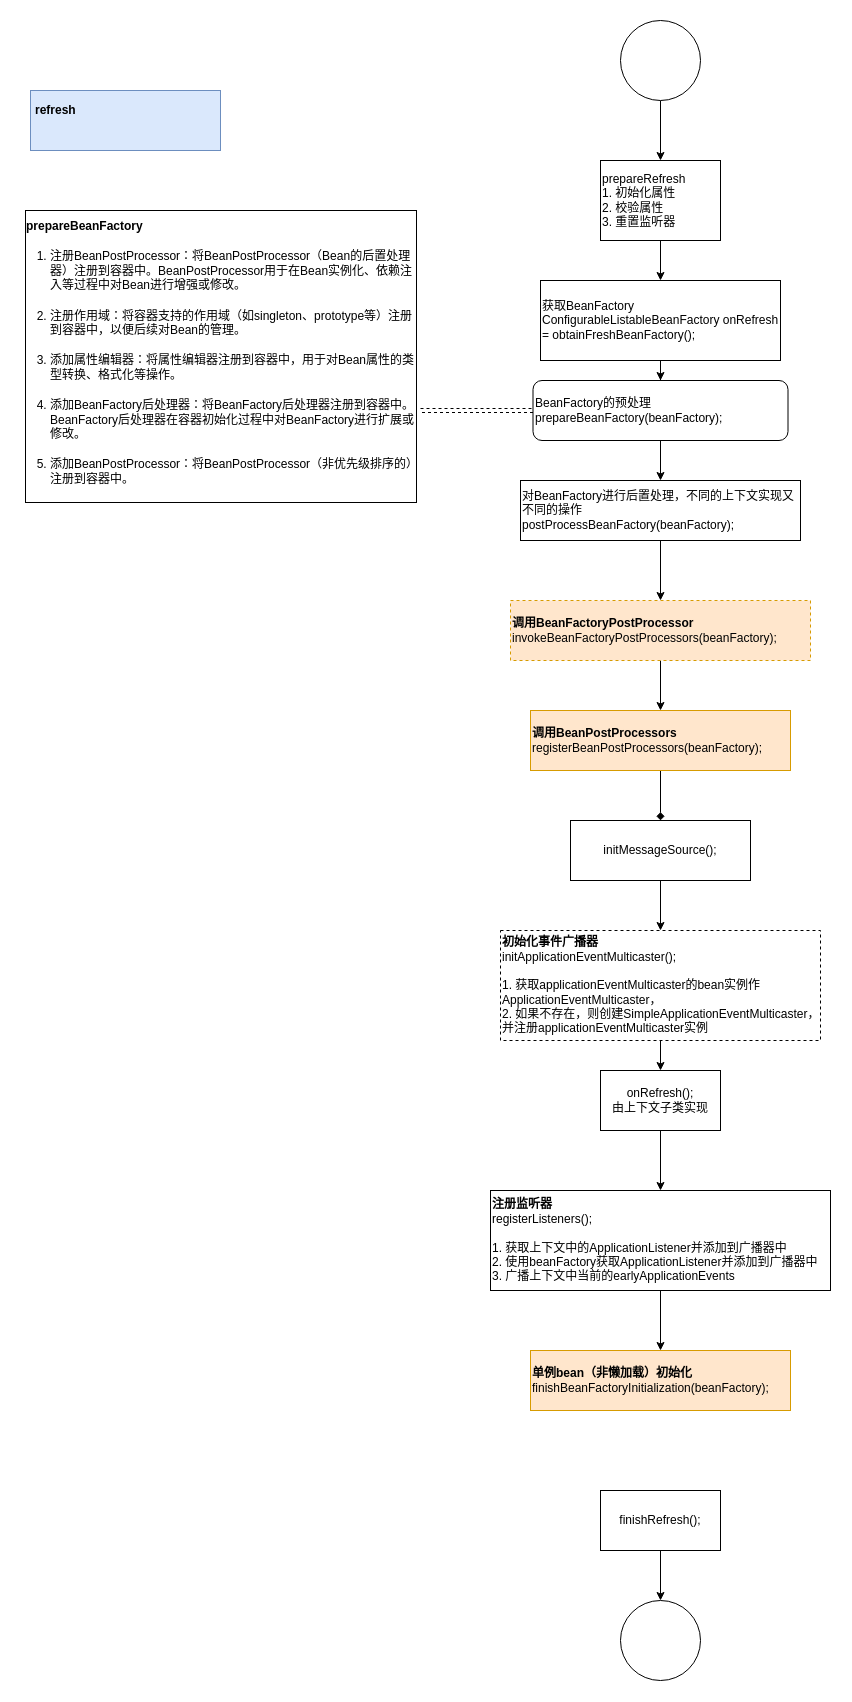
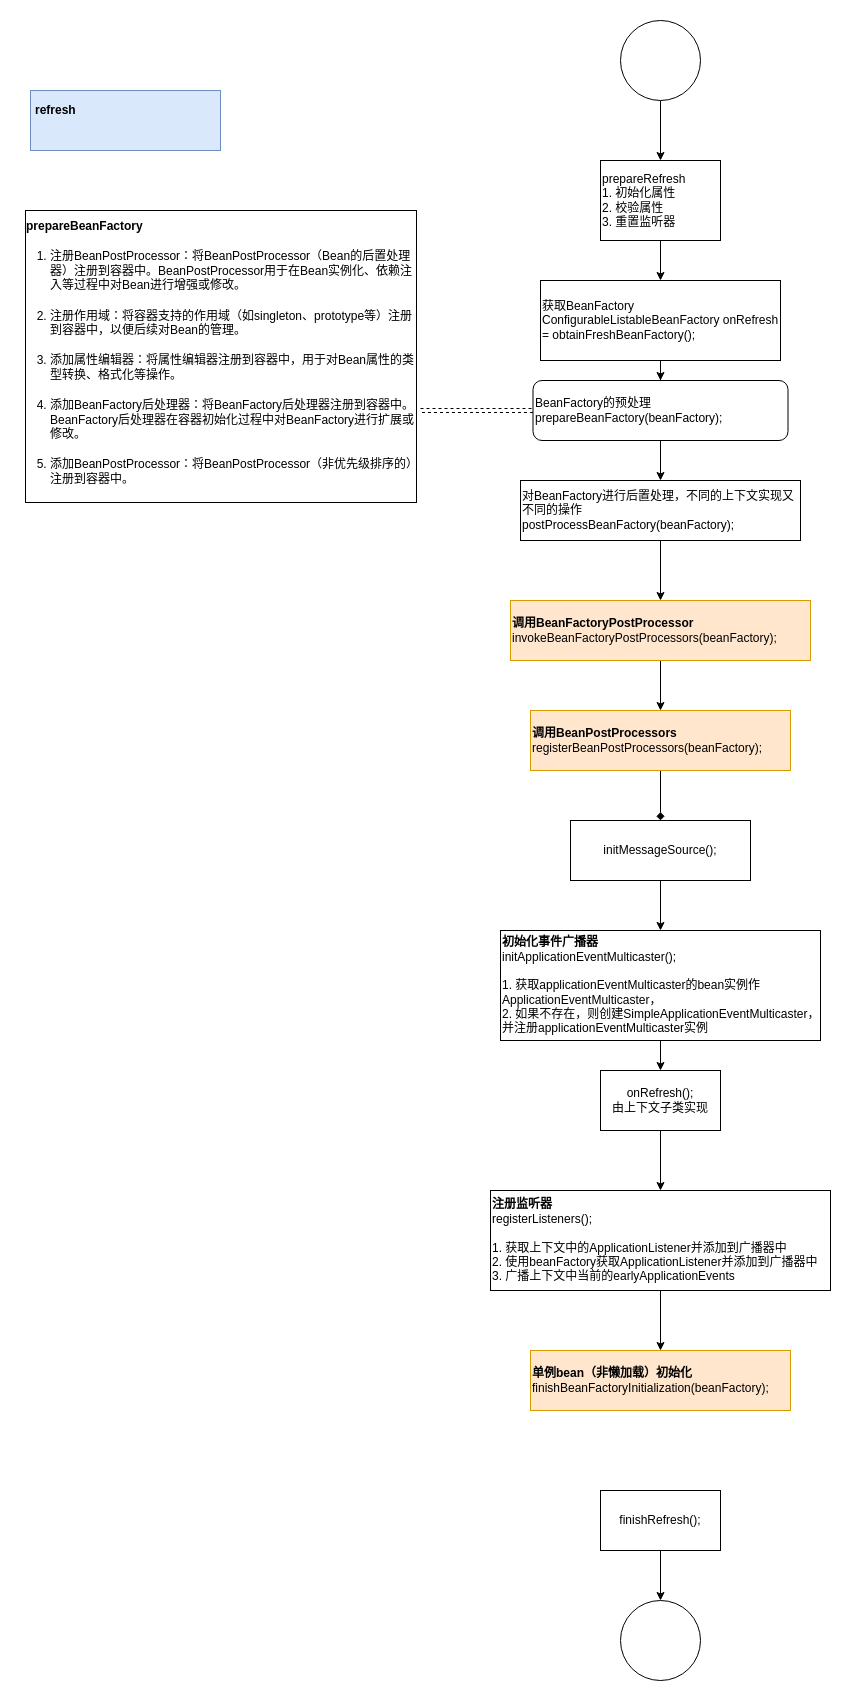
(661, 631) -> (661, 631)
(661, 986) -> (661, 986)
